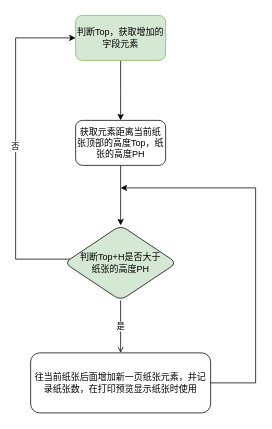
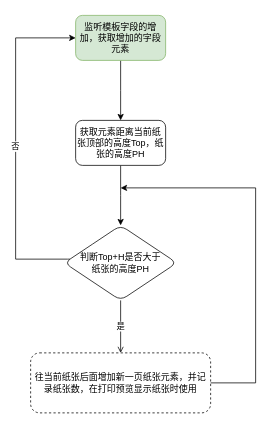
(120, 38) -> (120, 38)
(120, 263) -> (120, 263)
(120, 383) -> (120, 383)
